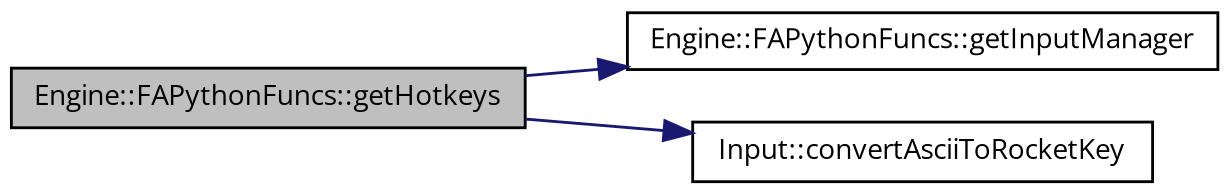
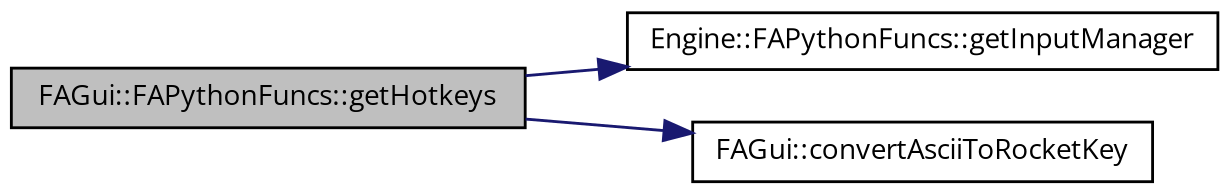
(268, 98) -> (268, 98)
(923, 152) -> (923, 152)
